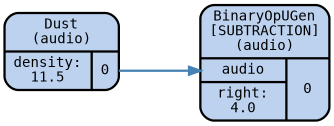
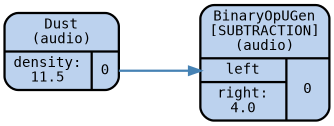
(243, 70) -> (243, 70)
